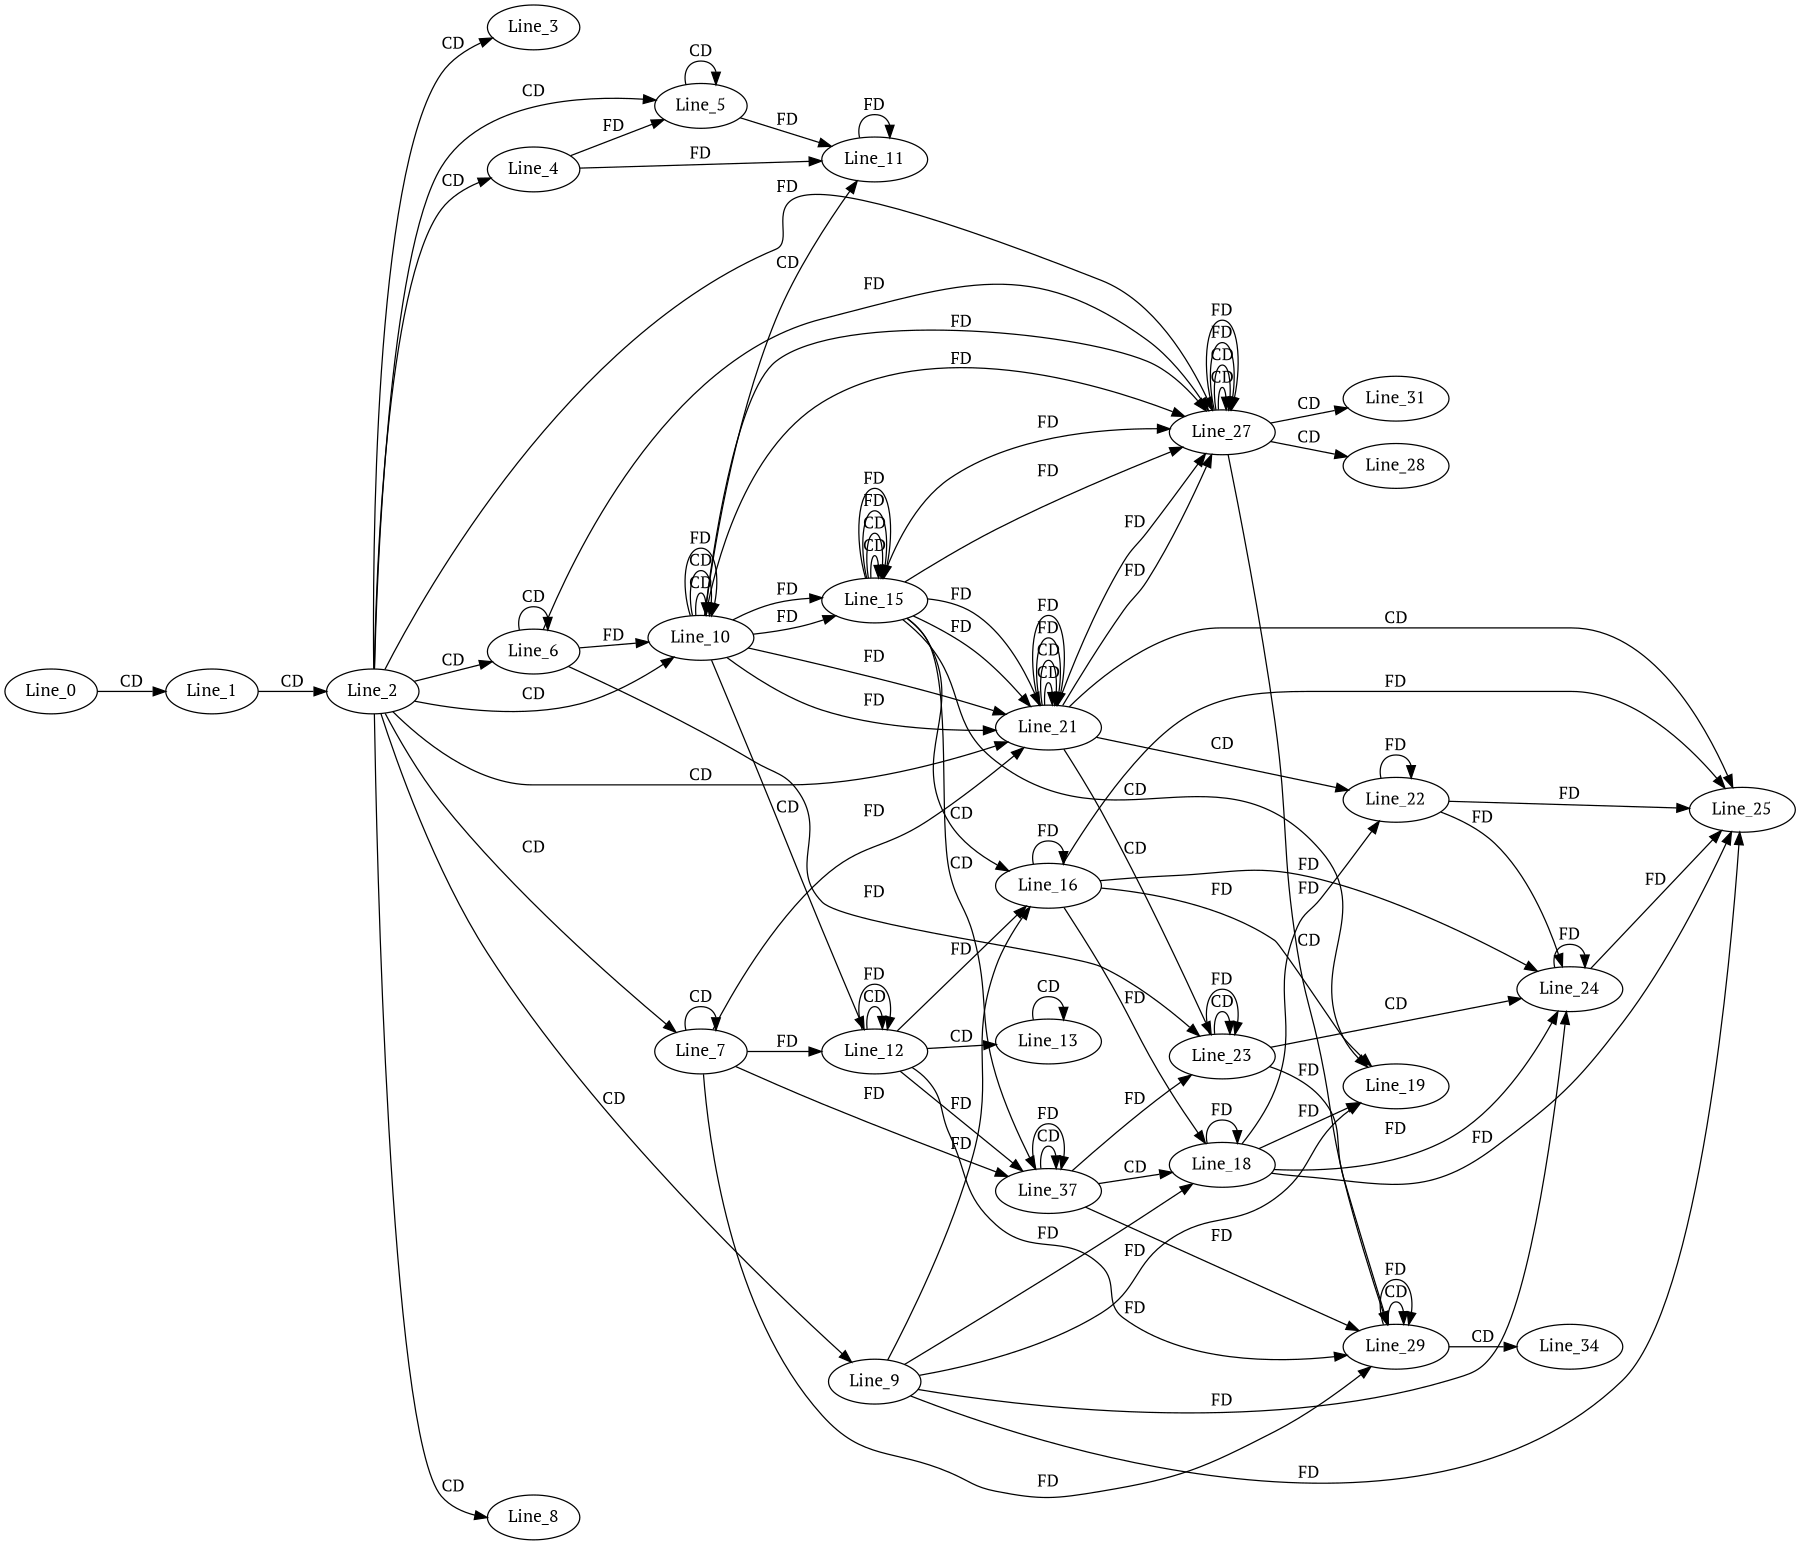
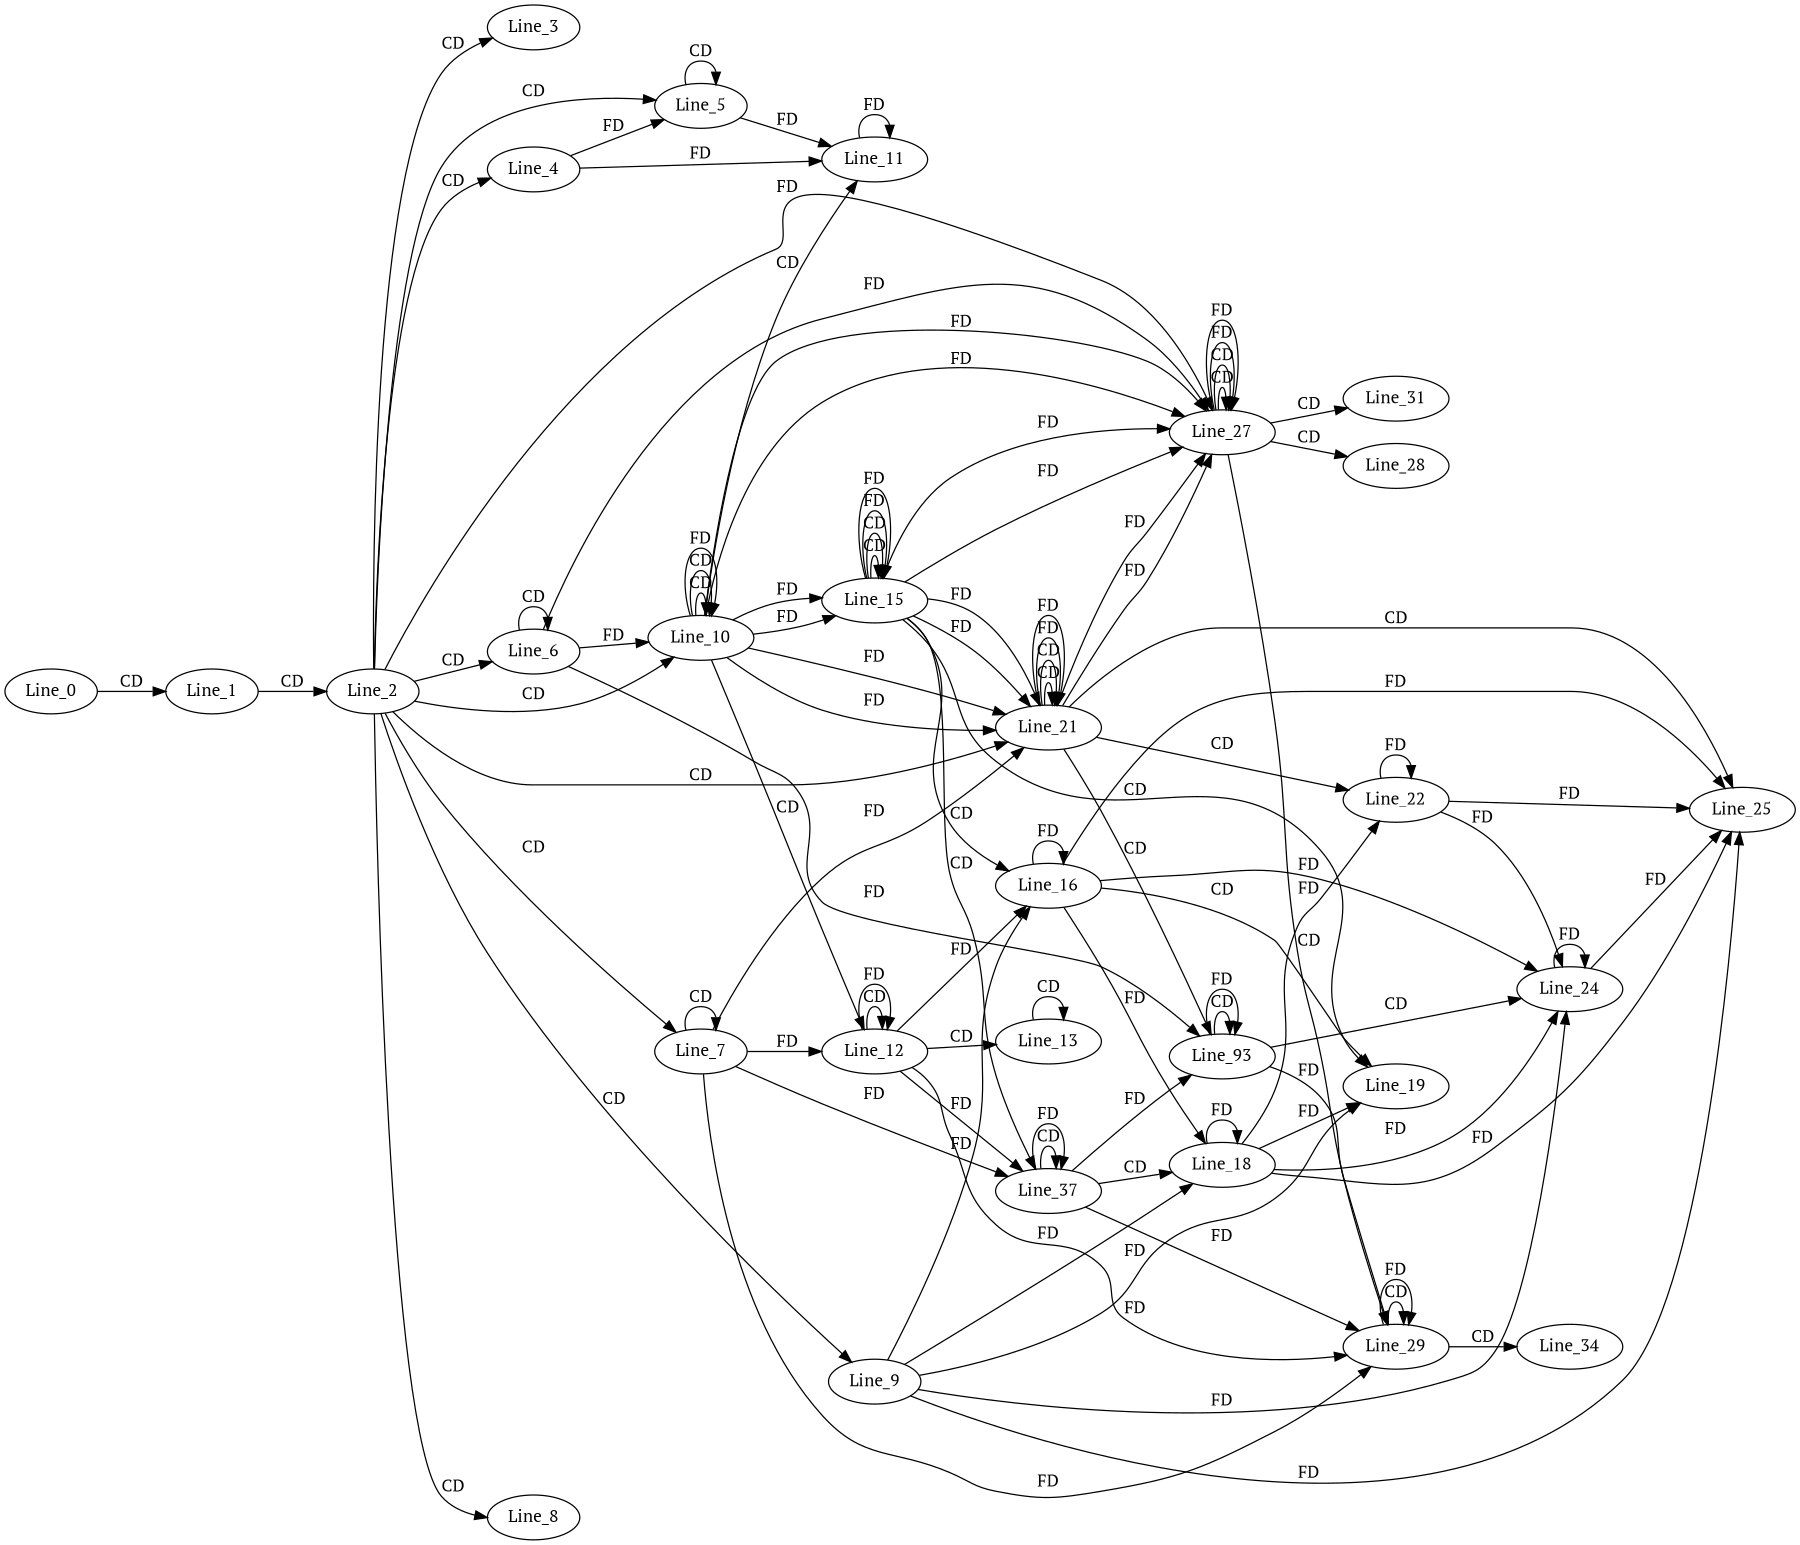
(1222, 890) -> (1222, 890)
(1222, 1056) -> (1222, 1056)
